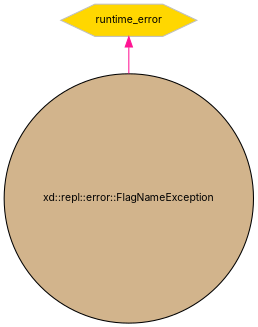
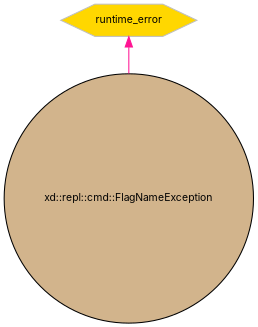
(129, 198) -> (129, 198)
